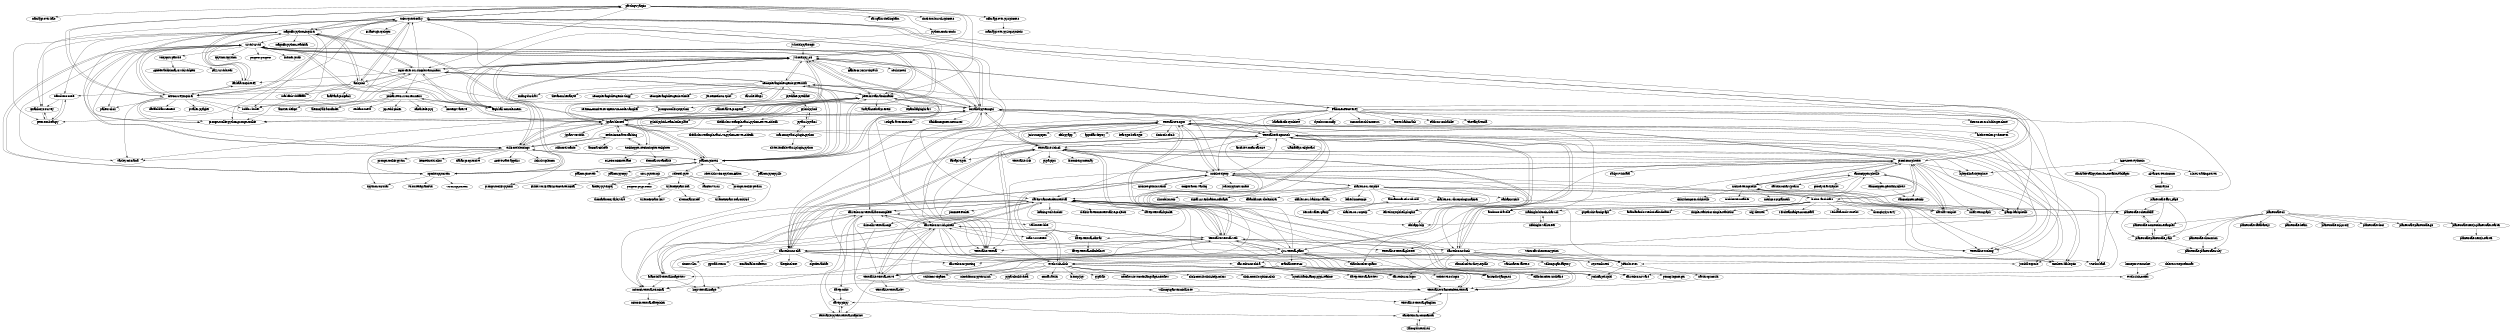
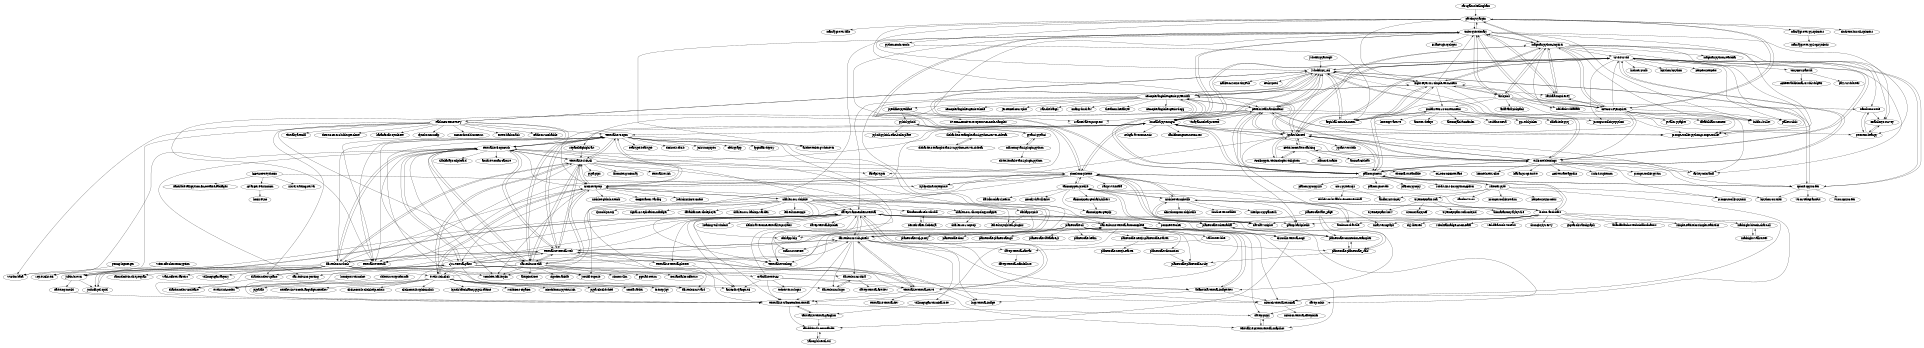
(760, 10) -> (1476, 12)
(1008, 133) -> (581, 154)
(1316, 213) -> (922, 226)
(1635, 271) -> (83, 270)
